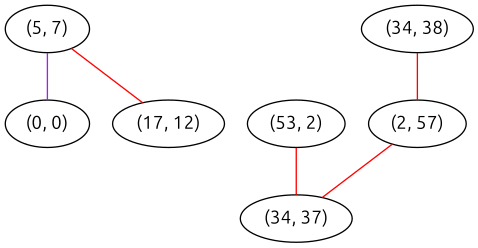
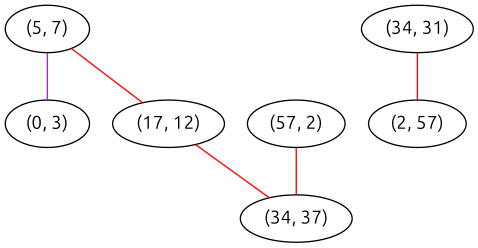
(417, 29) -> (417, 29)
(47, 124) -> (47, 124)
(296, 124) -> (296, 124)
(357, 171) -> (232, 171)
